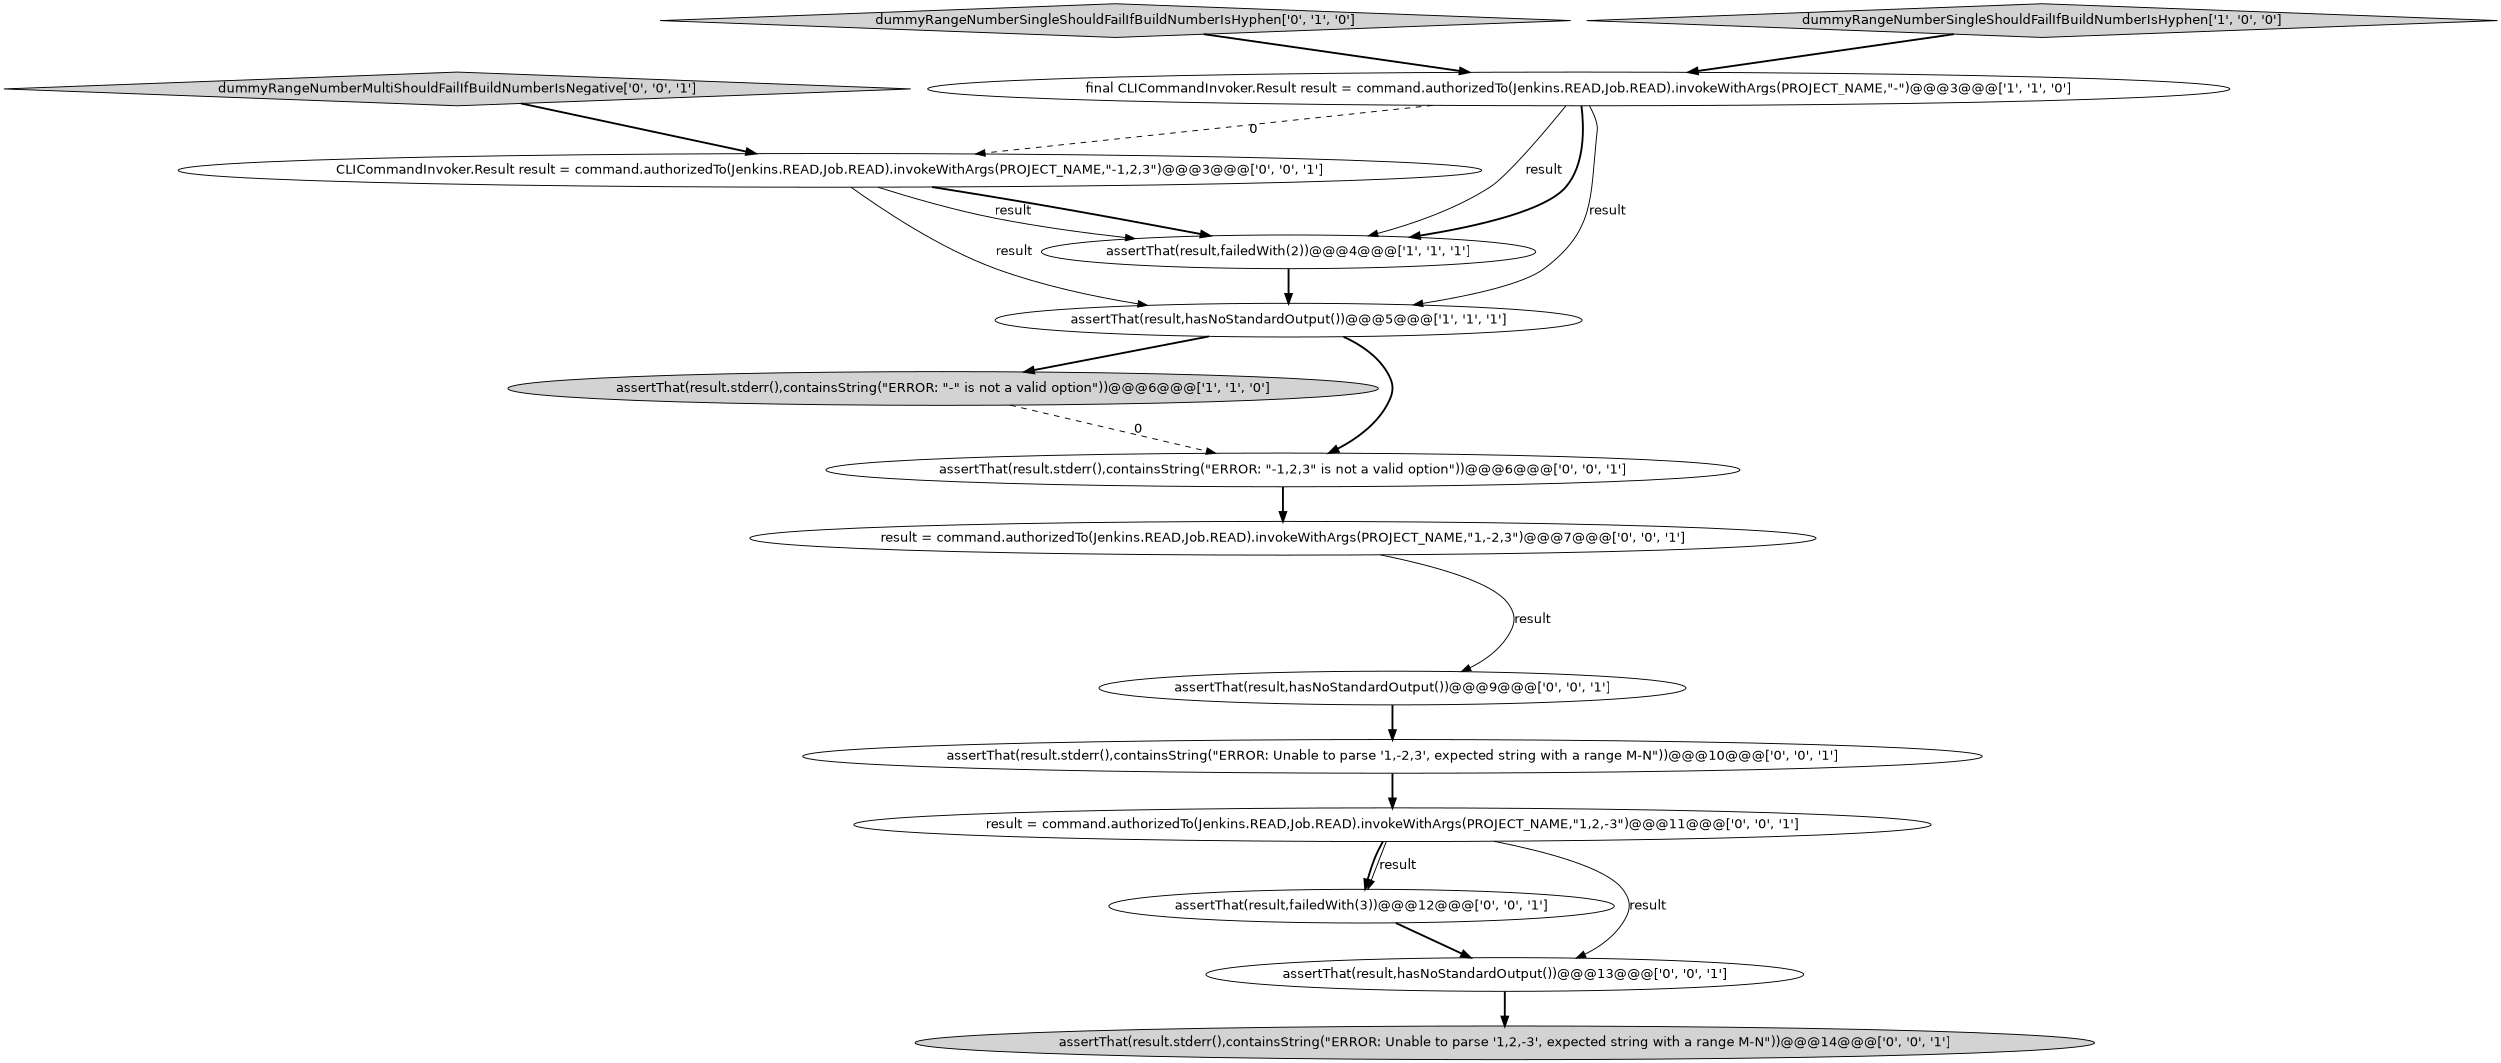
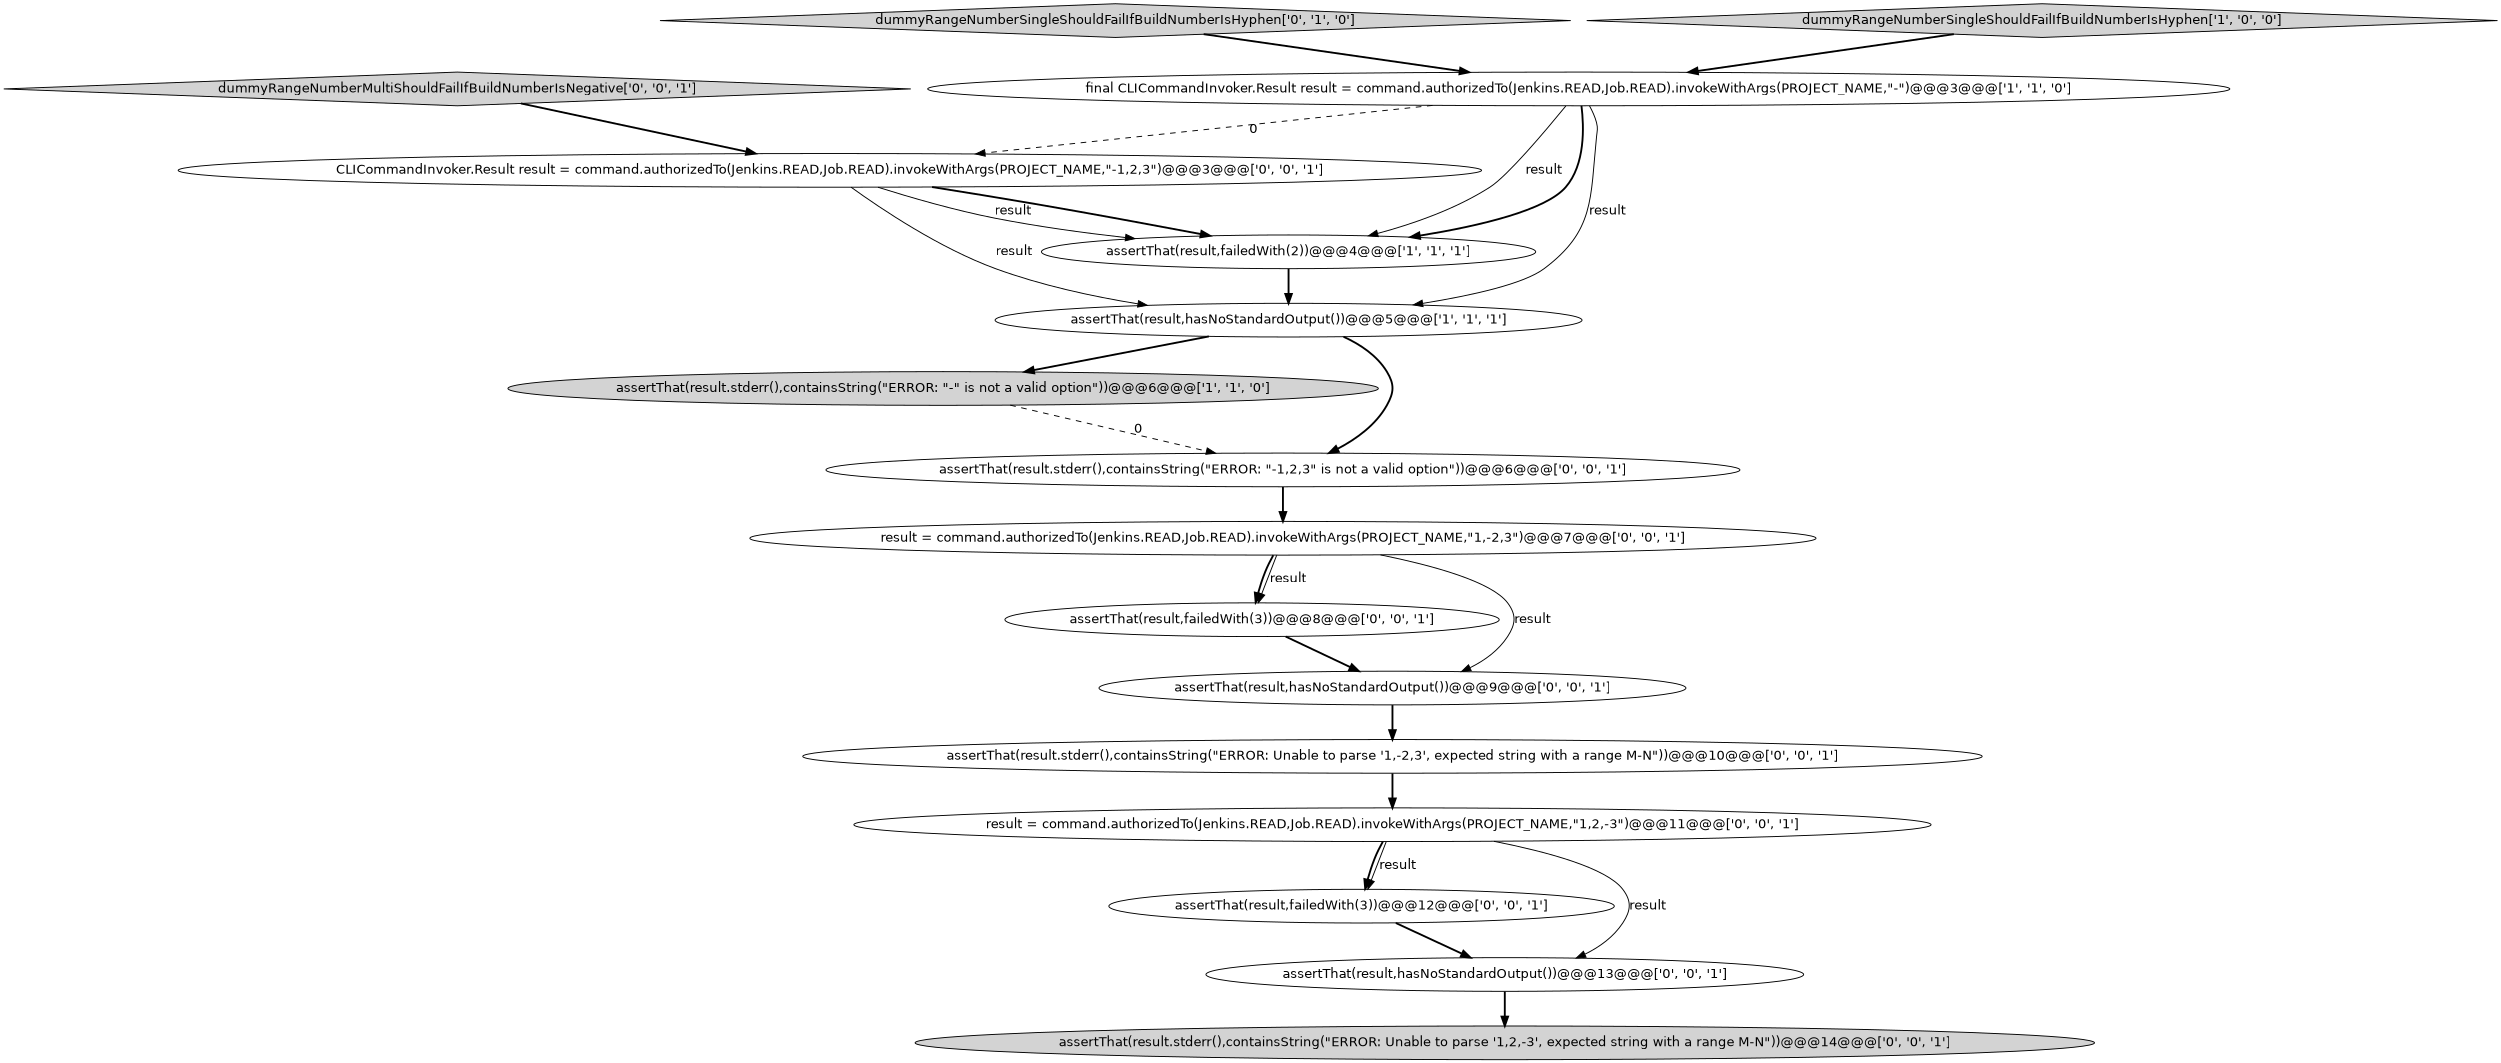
none -> (1252, 620)
